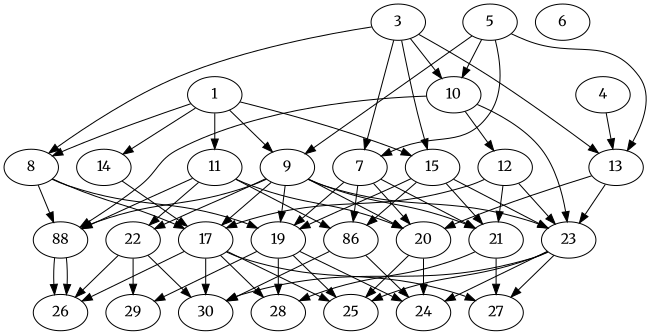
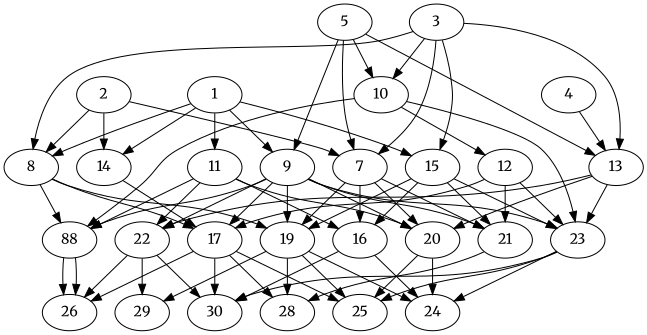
(563, 22) -> none
none -> (104, 95)
none -> (381, 197)
(351, 240) -> (360, 240)
(496, 313) -> none
